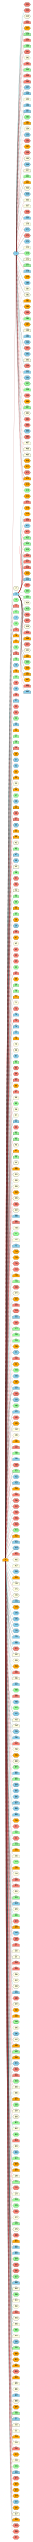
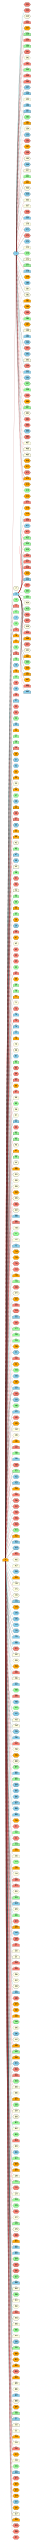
(16, 2004) -> (16, 2004)
